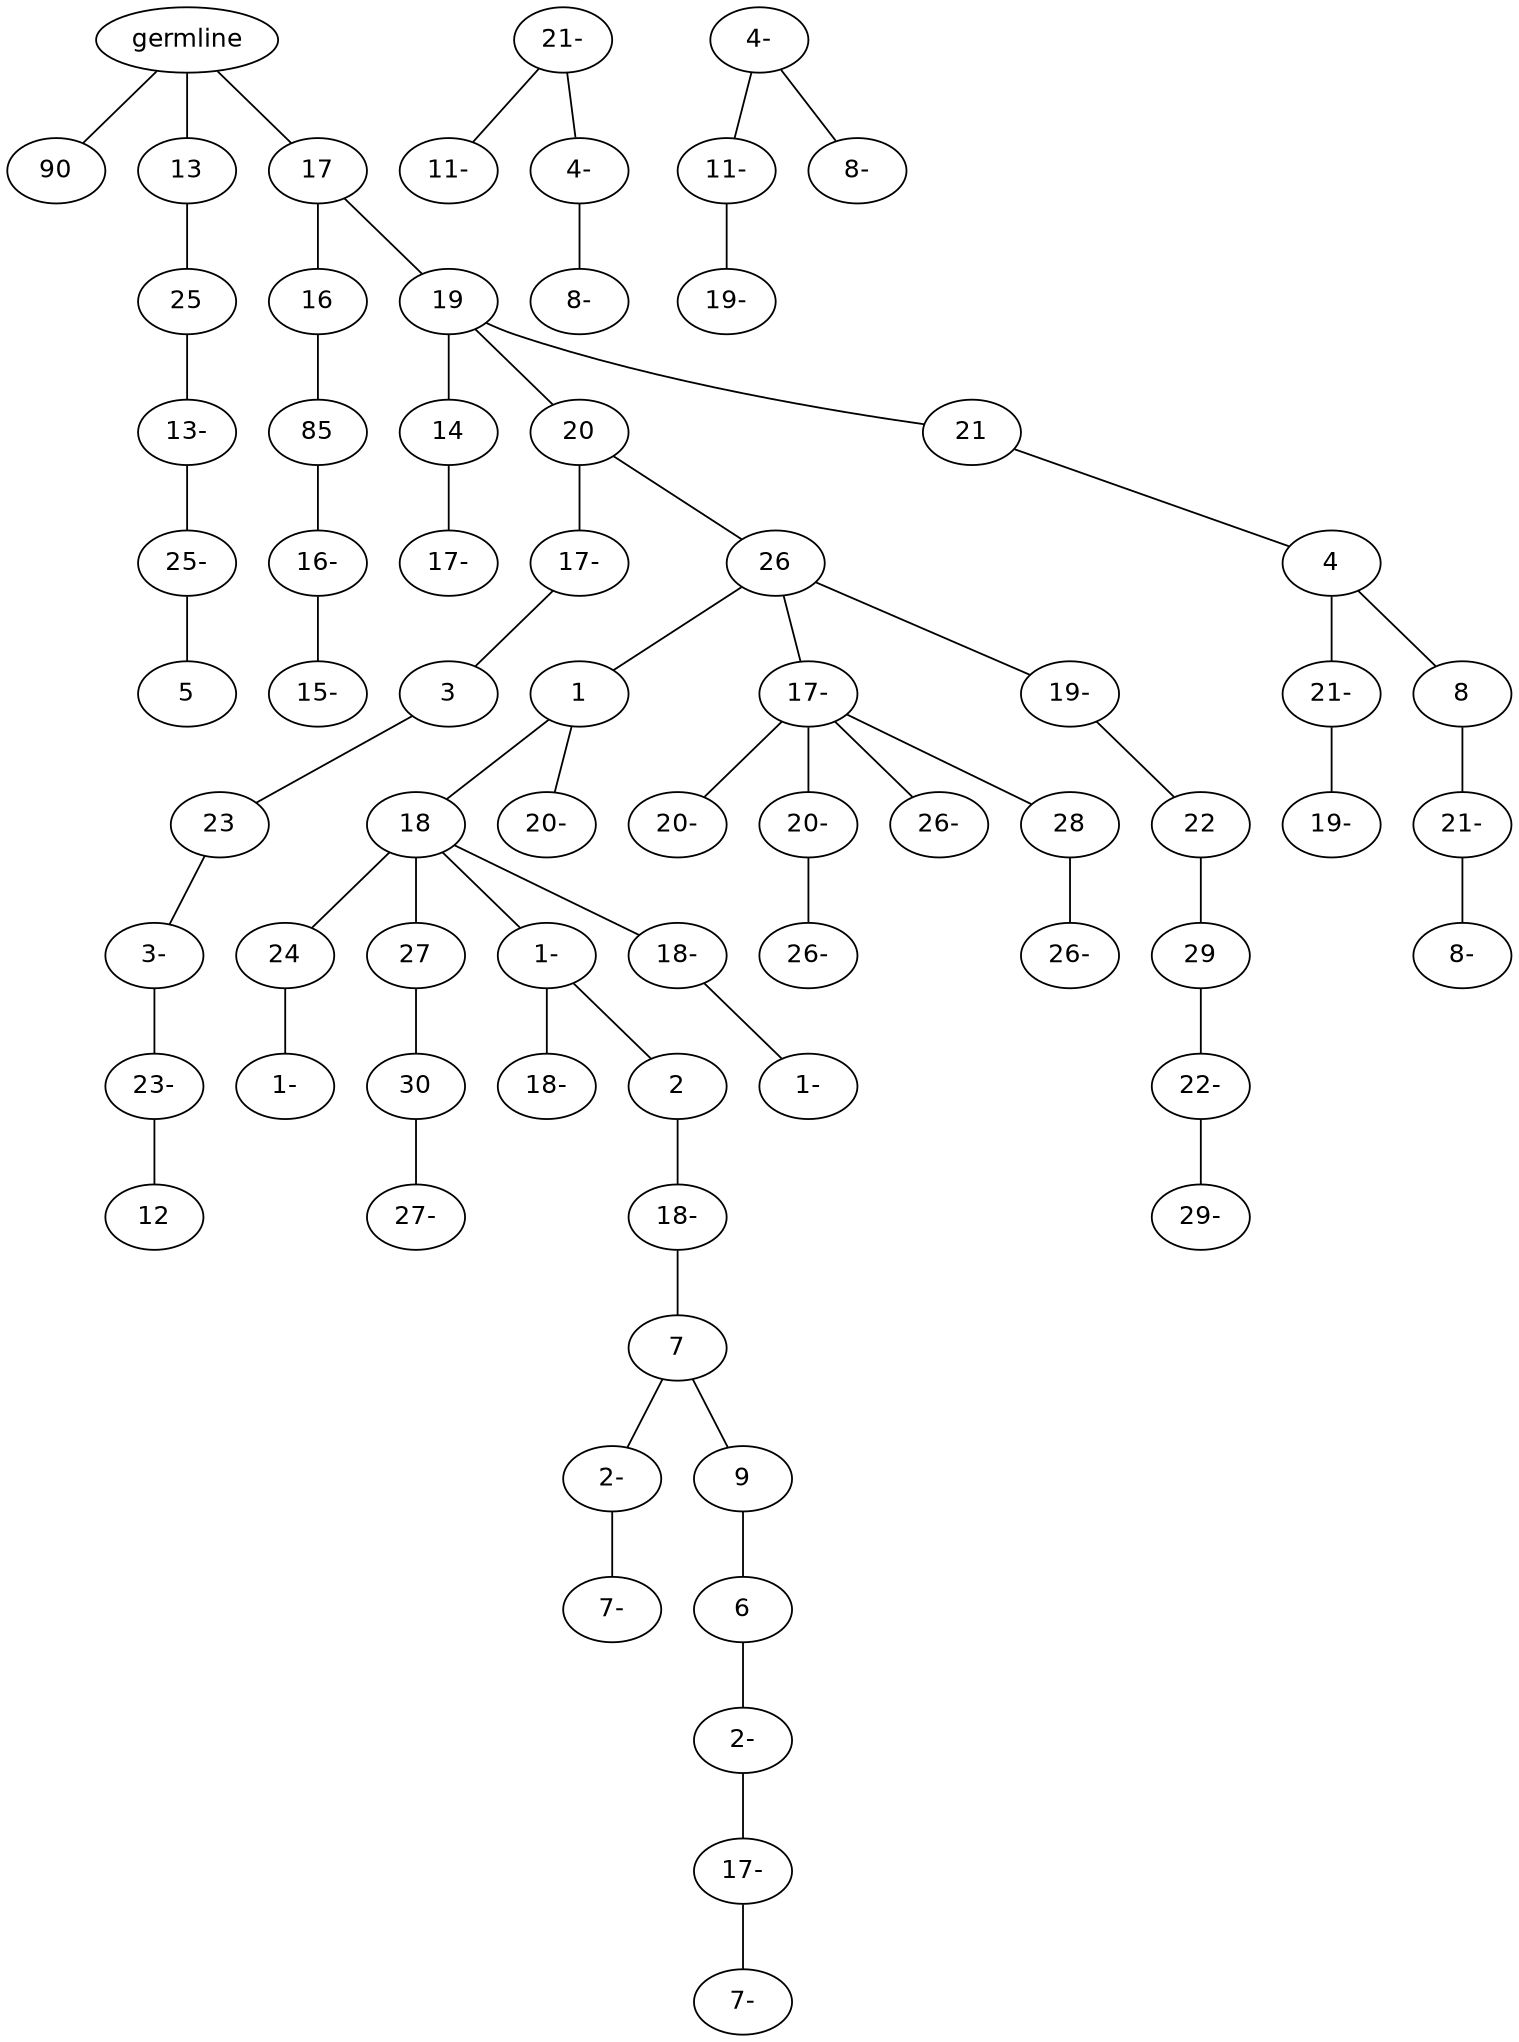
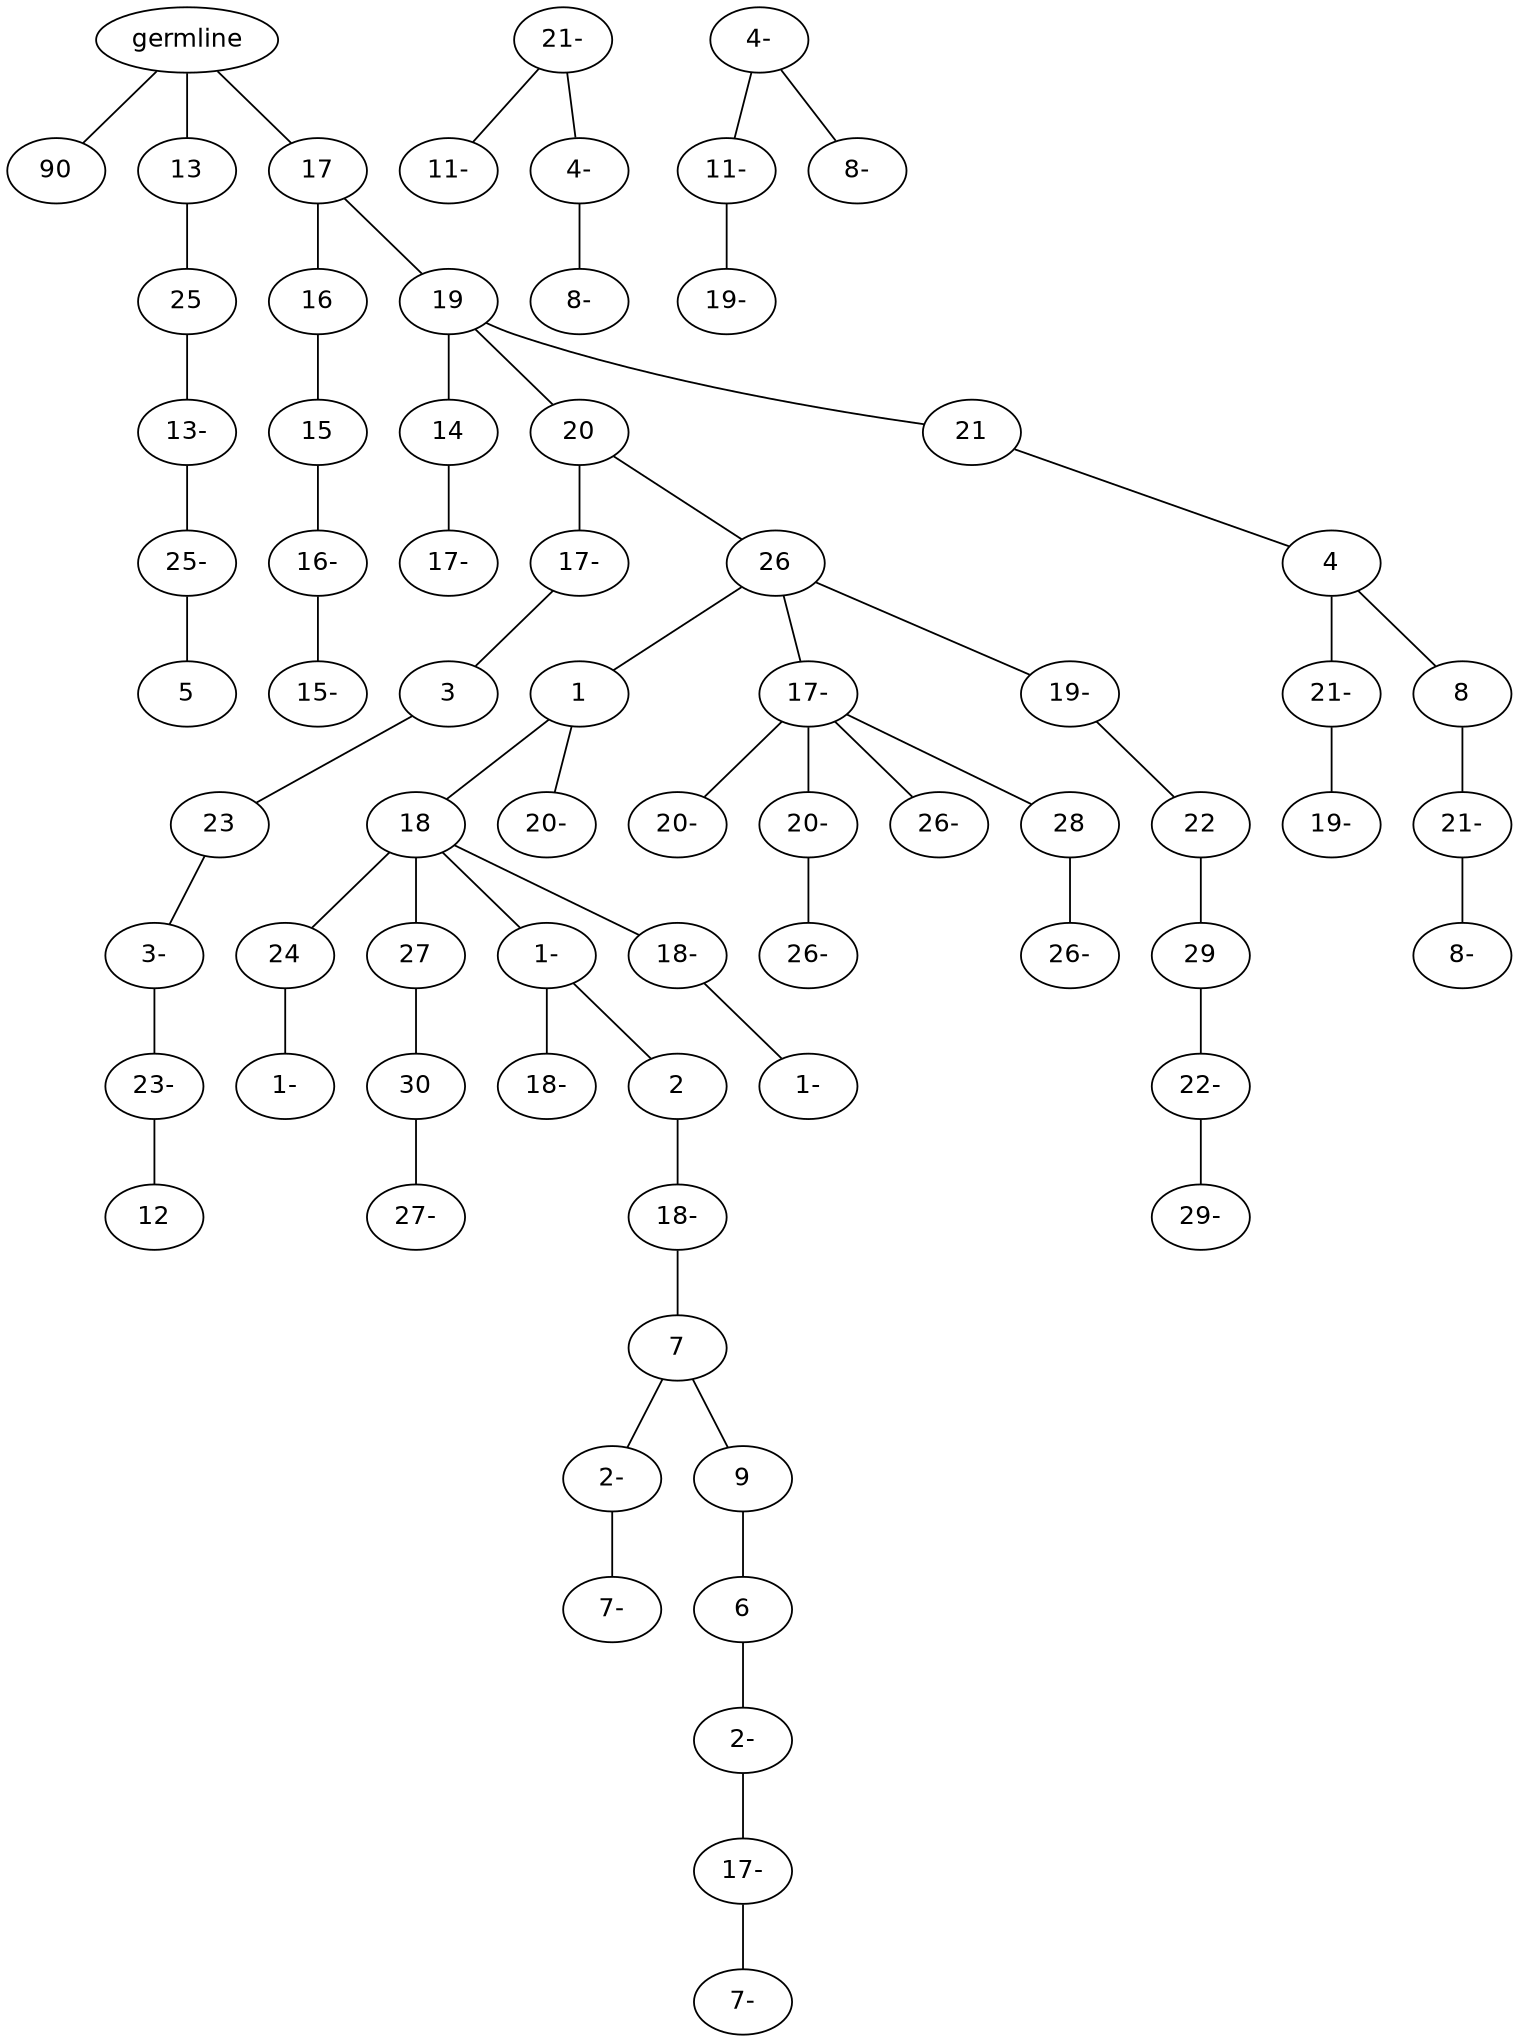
(318, 432) -> (318, 432)
